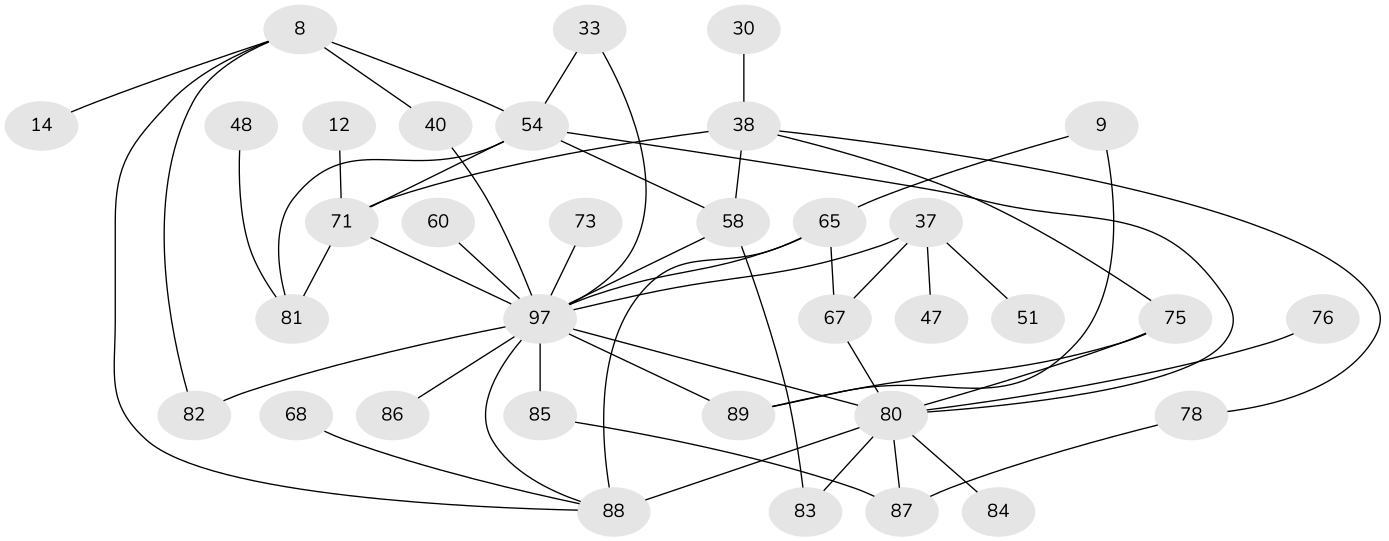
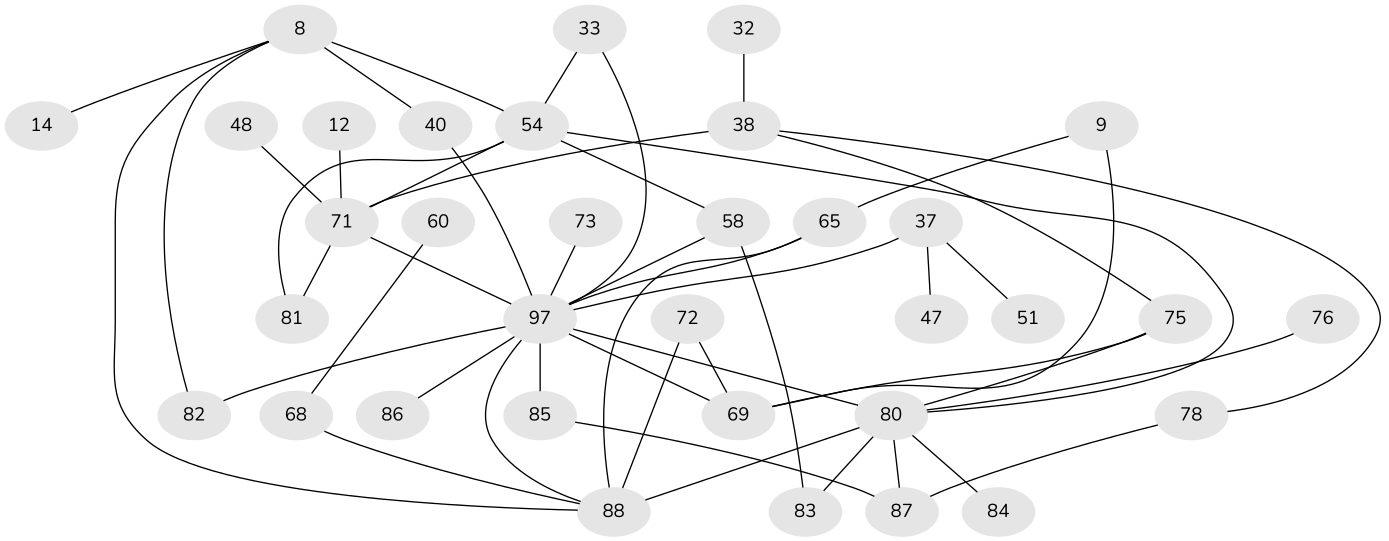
(744, 29) -> (744, 29)
(738, 174) -> none
(245, 227) -> (292, 174)
(489, 271) -> (367, 319)
none -> (688, 319)
(835, 319) -> none
(738, 415) -> (738, 415)
